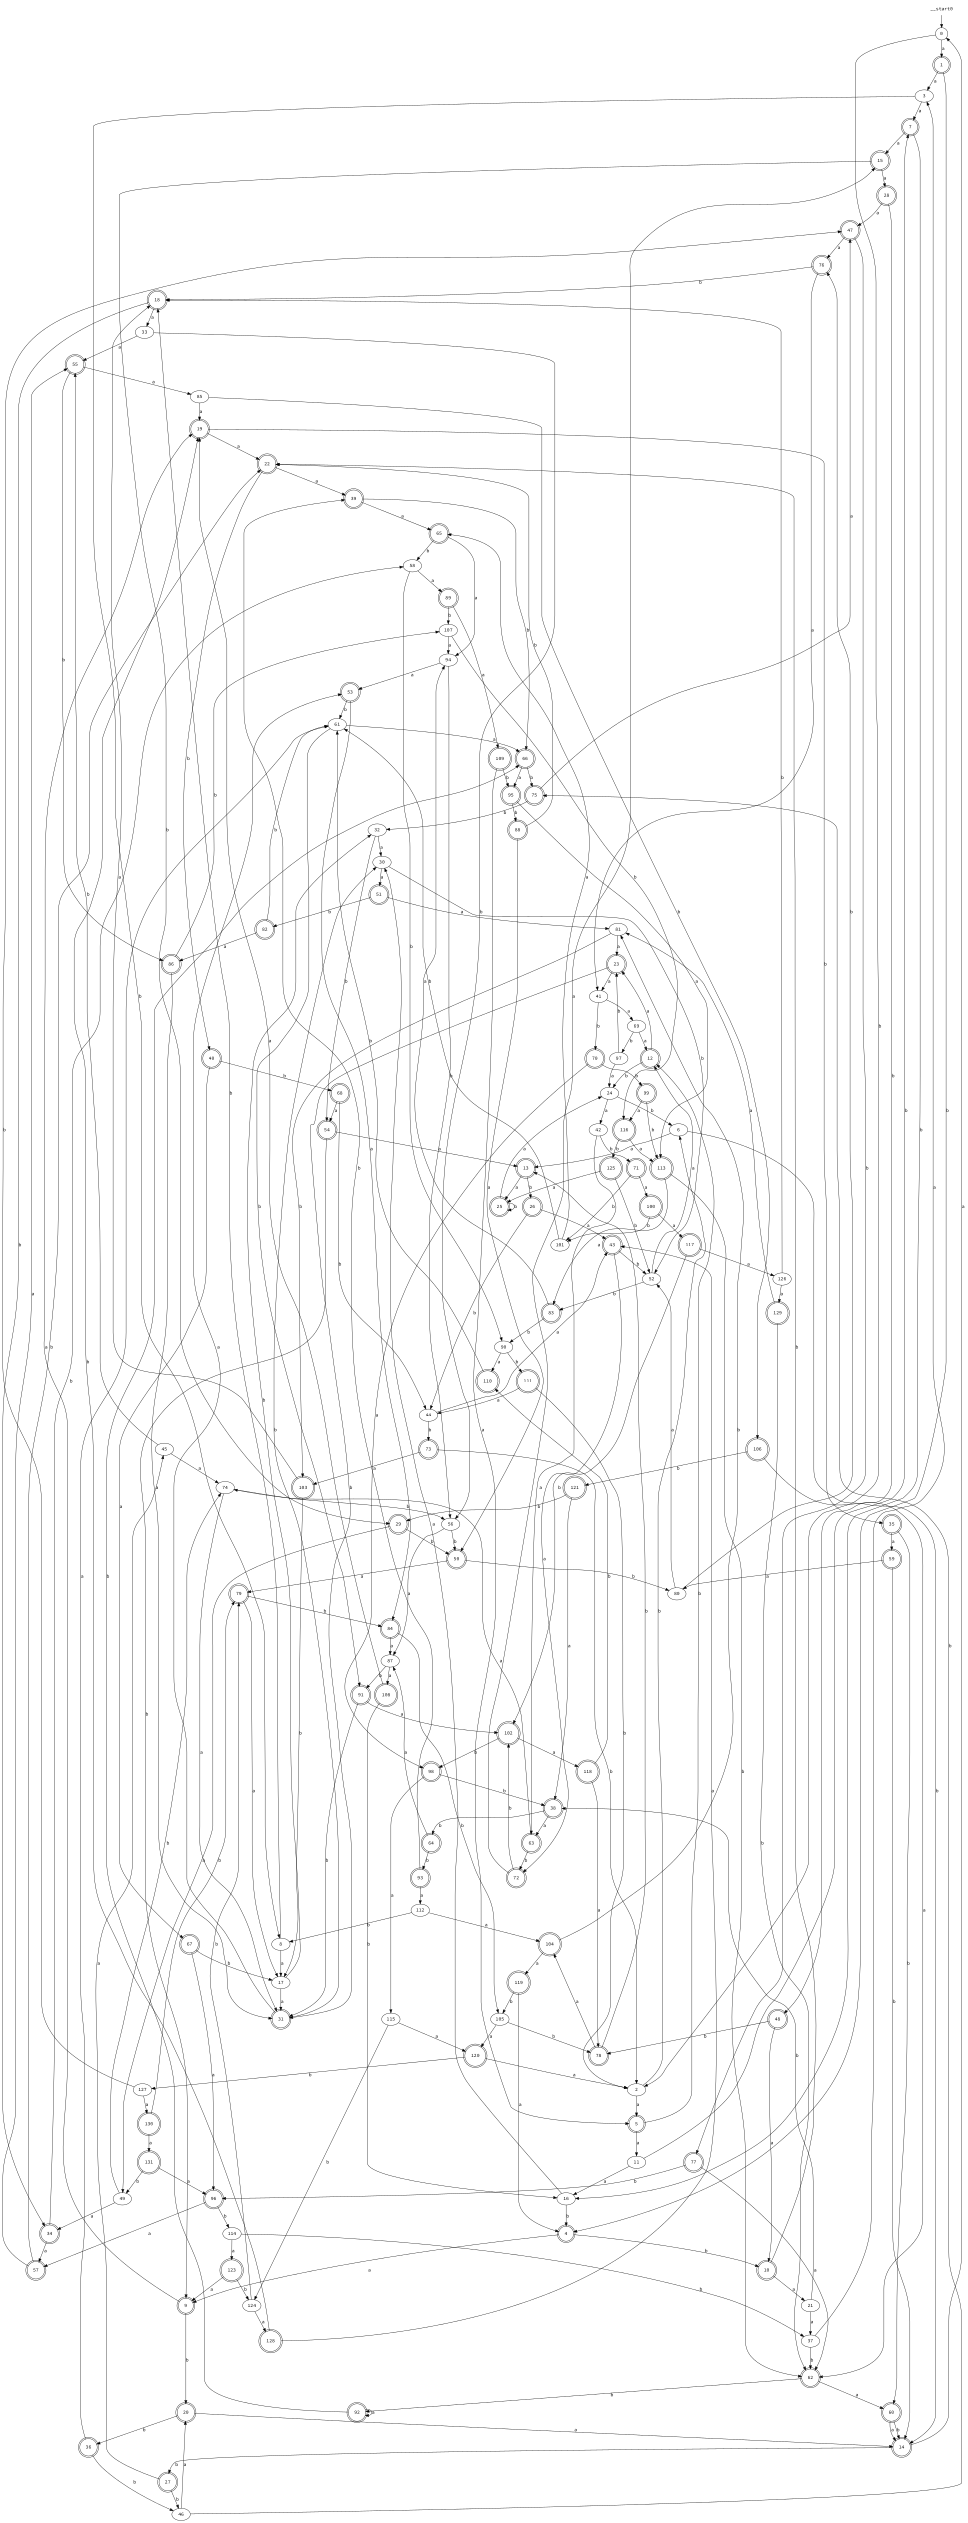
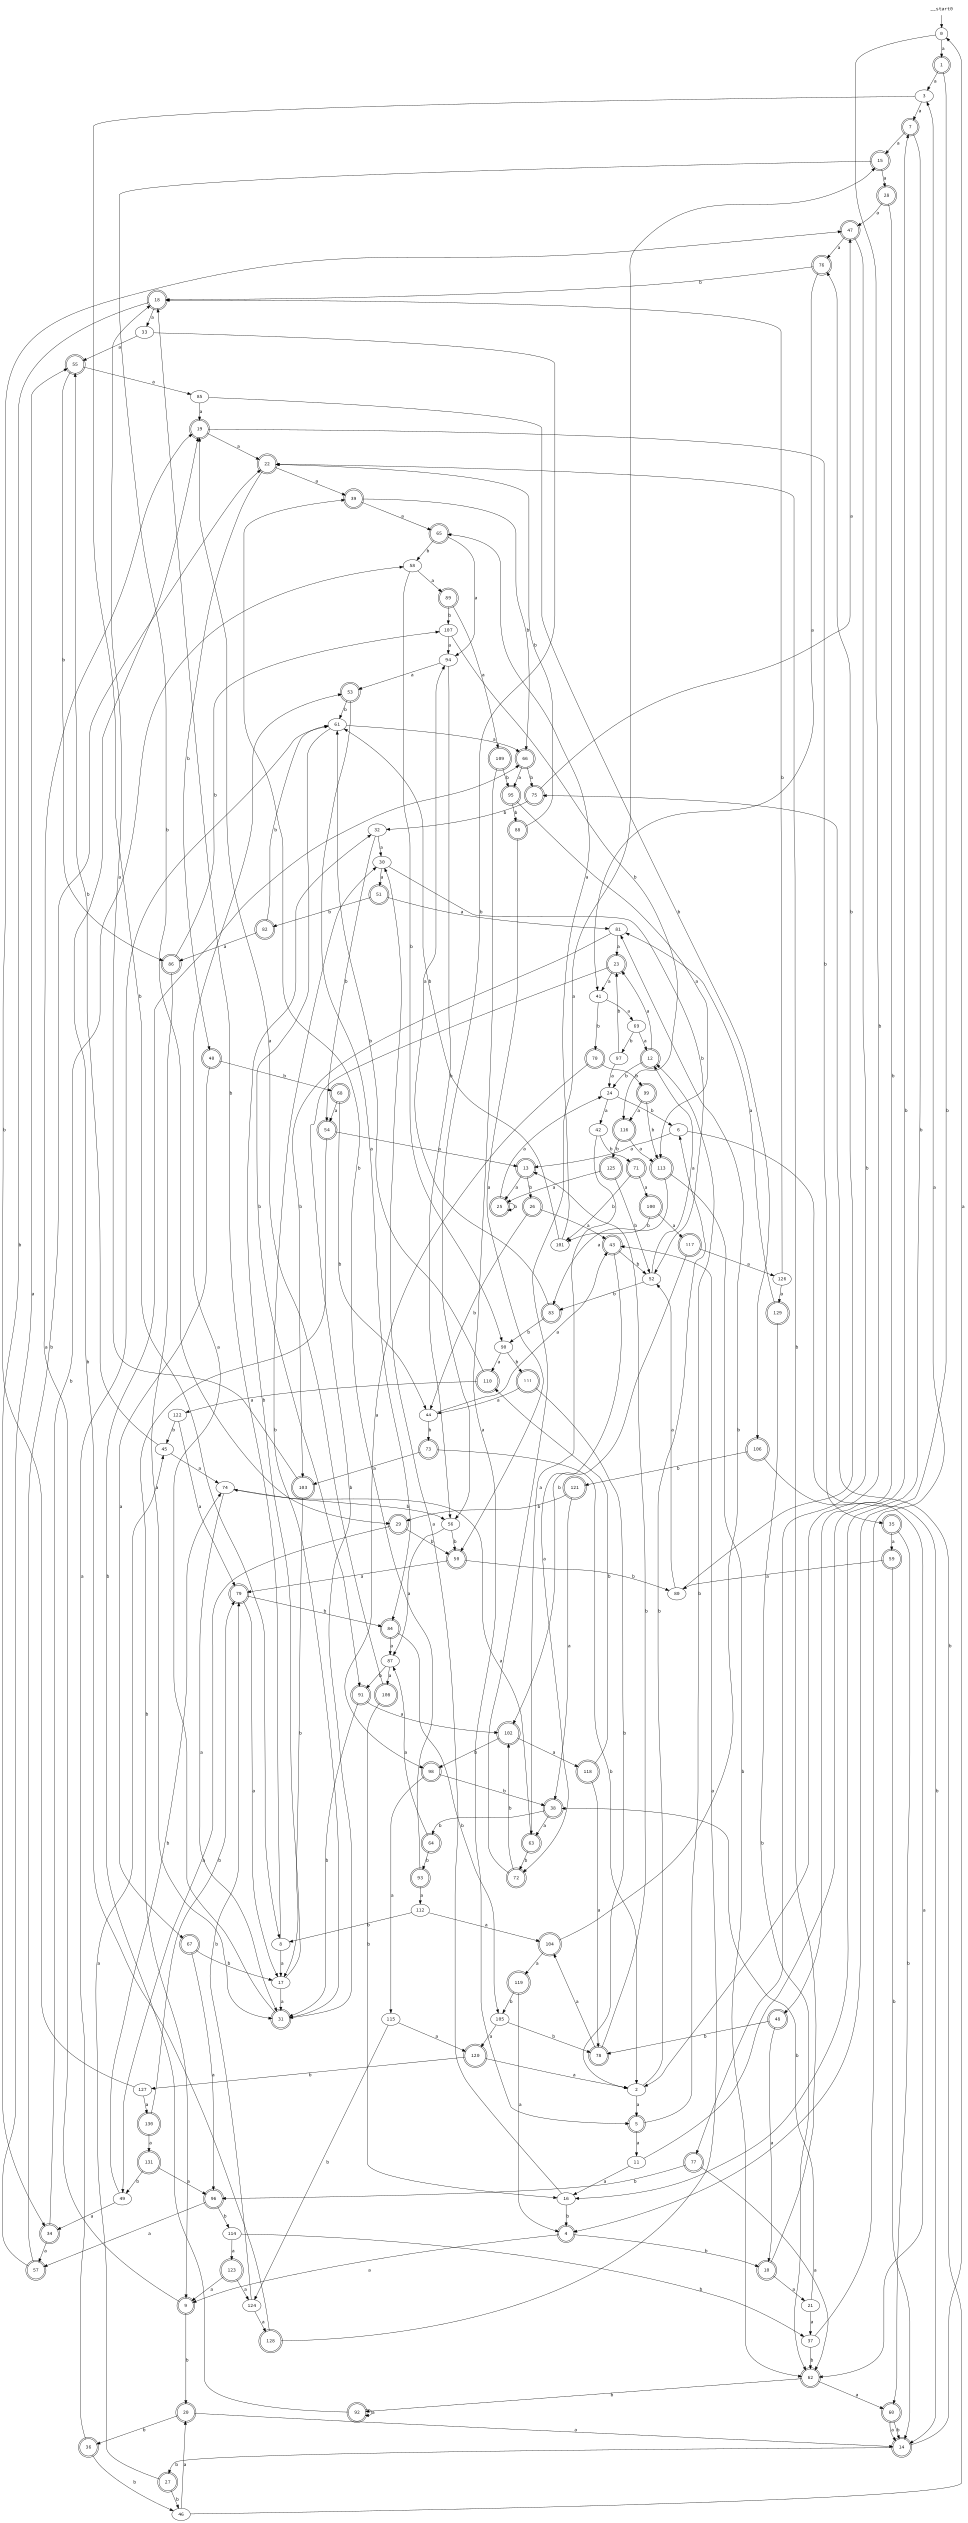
none -> (177, 1415)
(245, 2289) -> (245, 2289)
